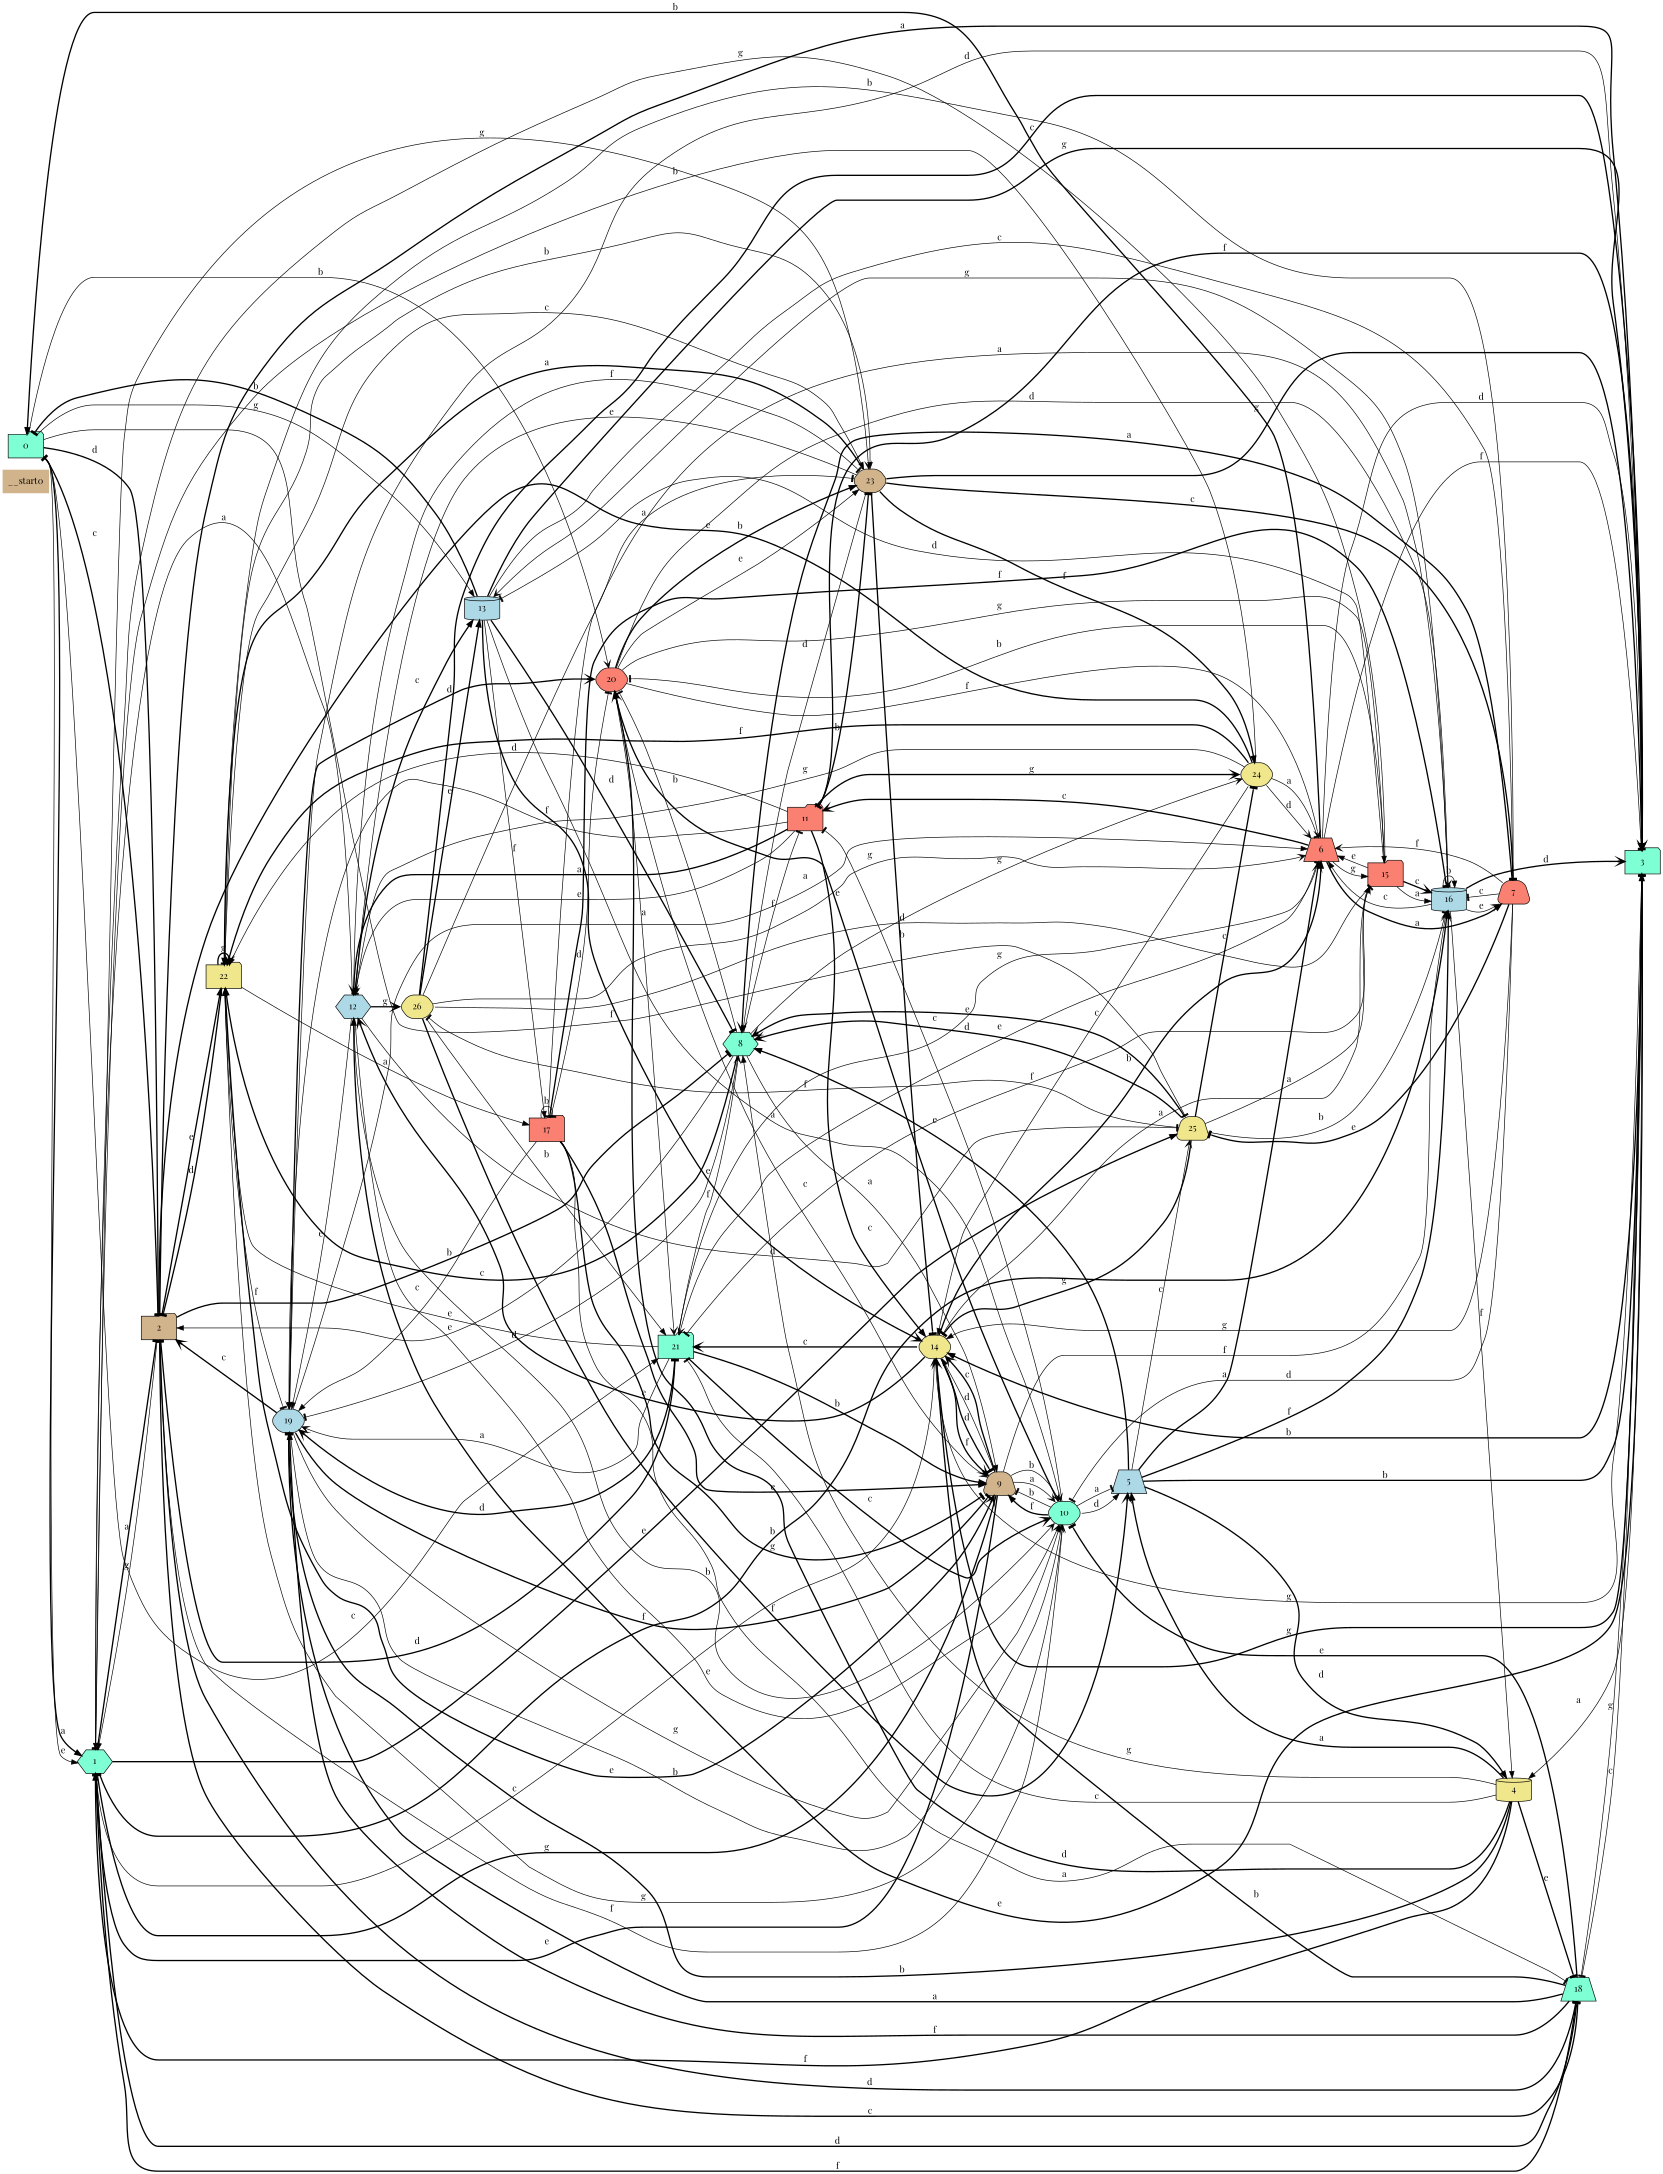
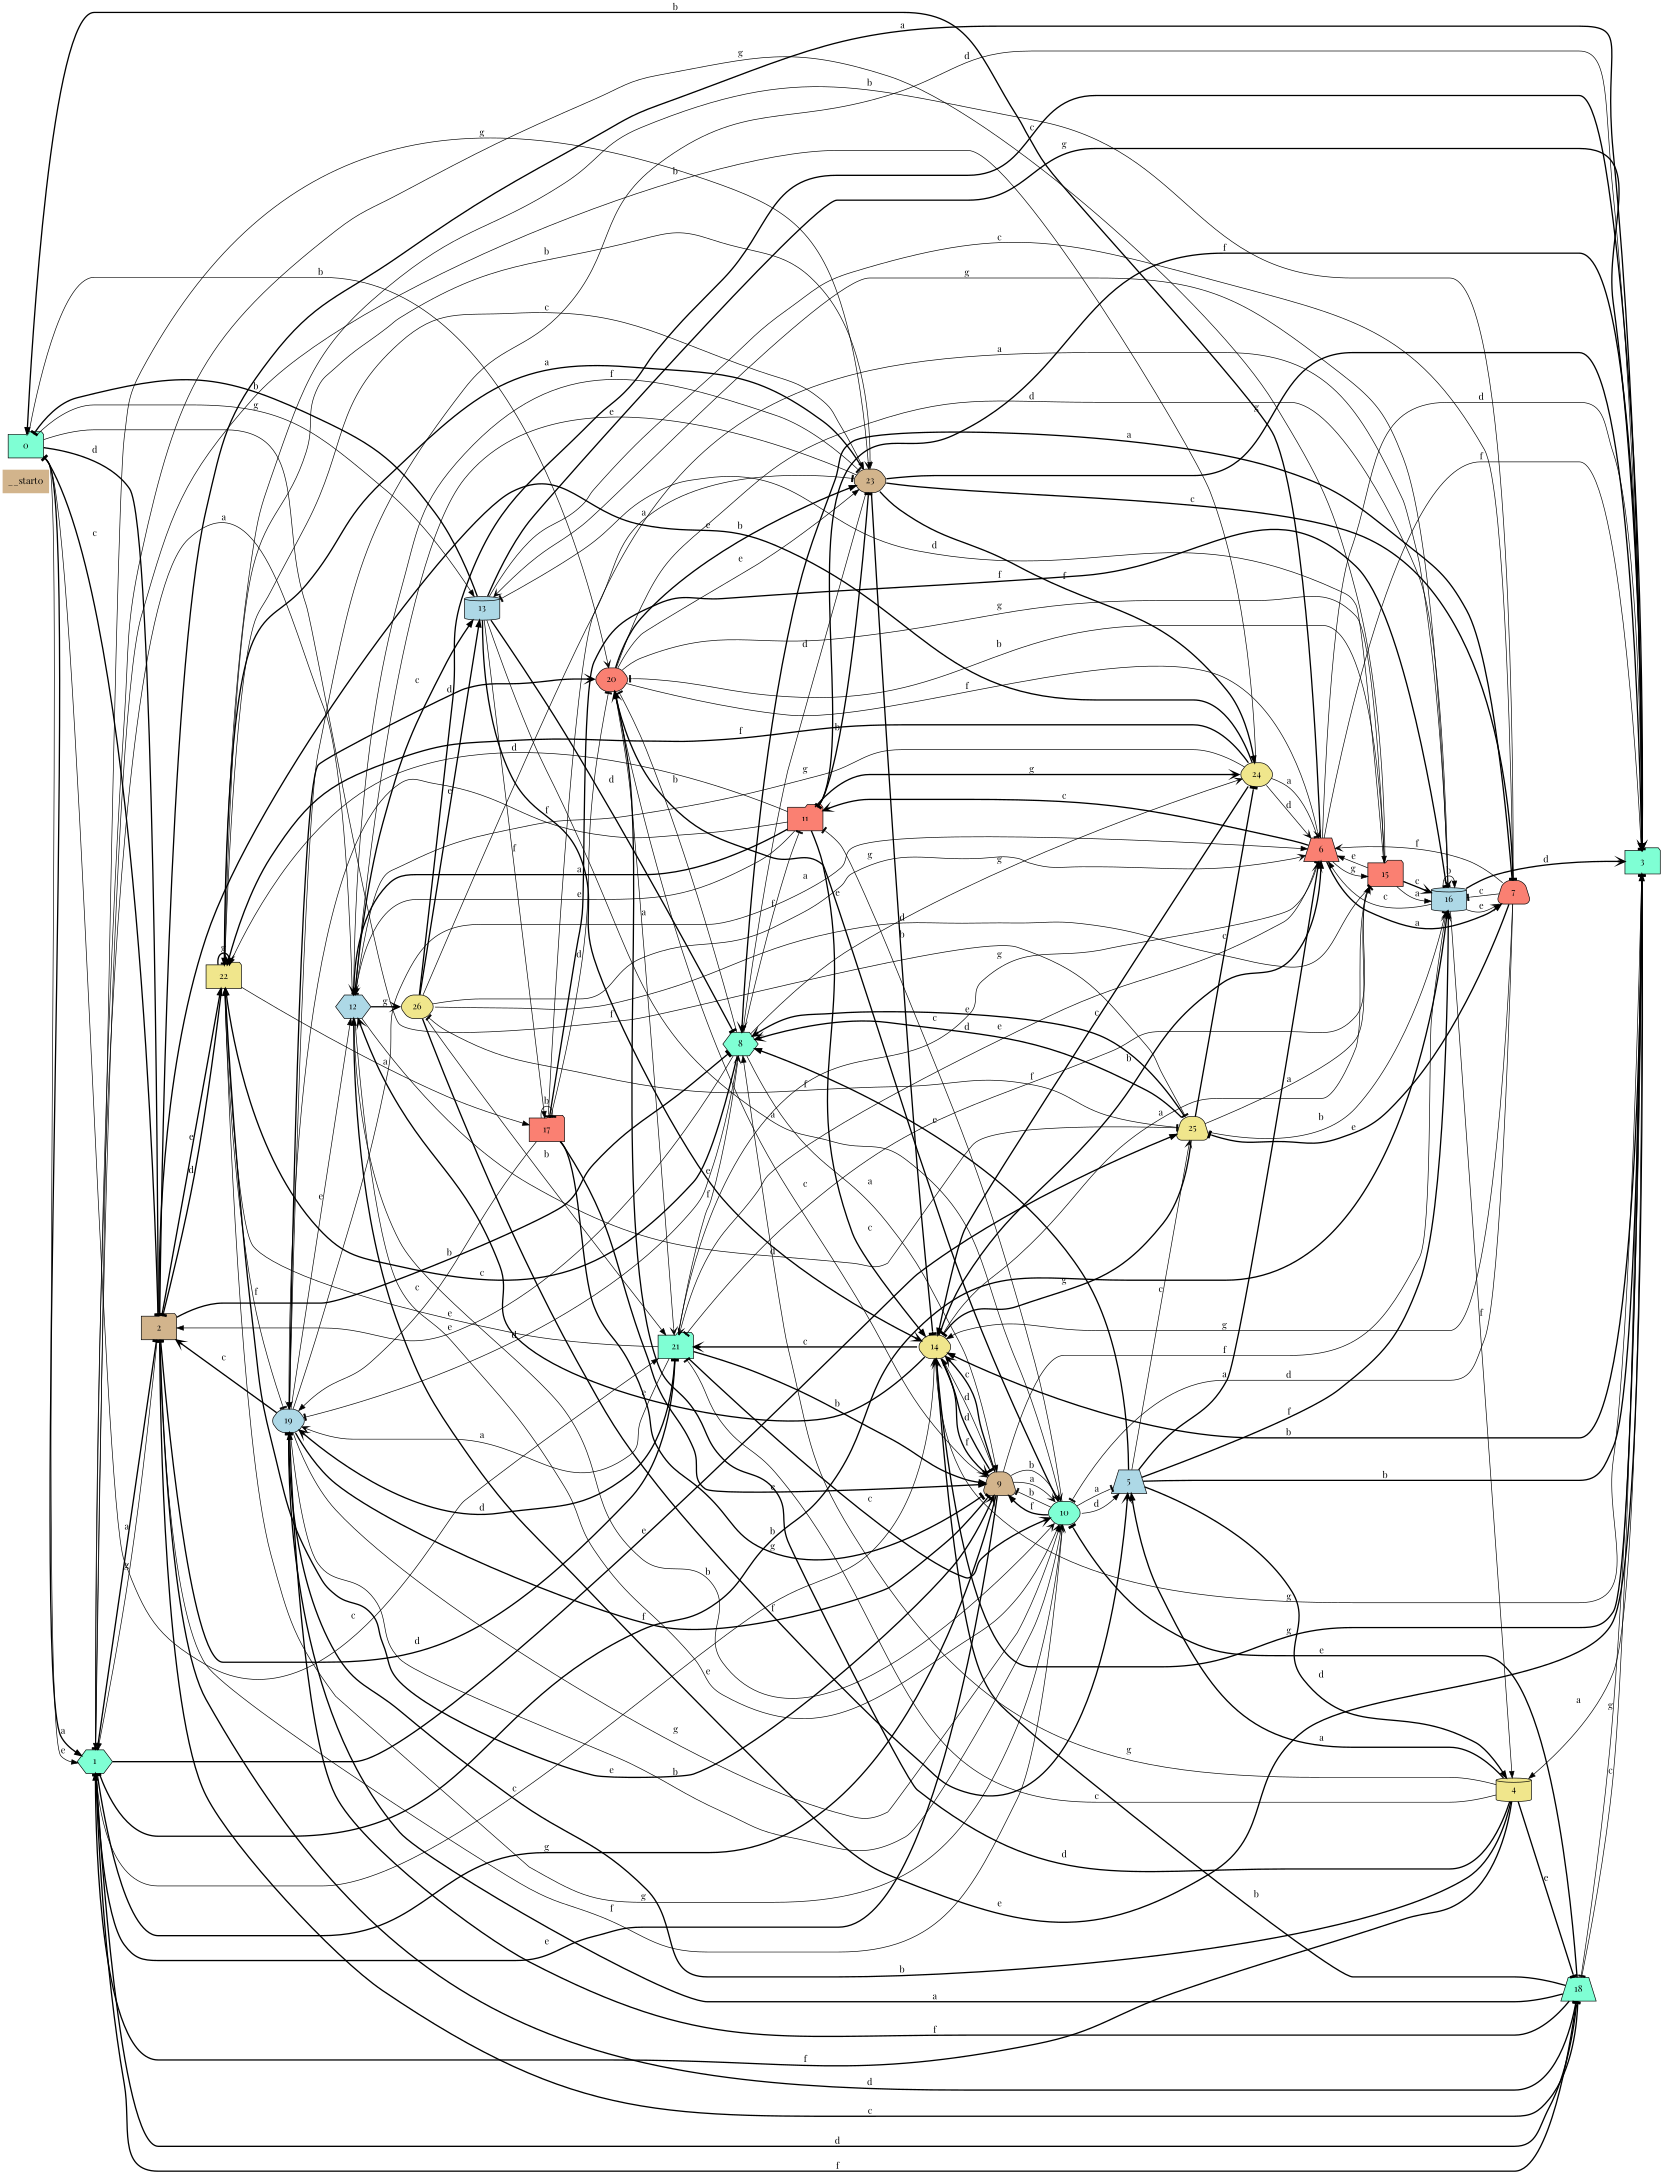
(1077, 1050) -> (1077, 1050)
(328, 1211) -> (320, 1217)
(882, 1784) -> none
